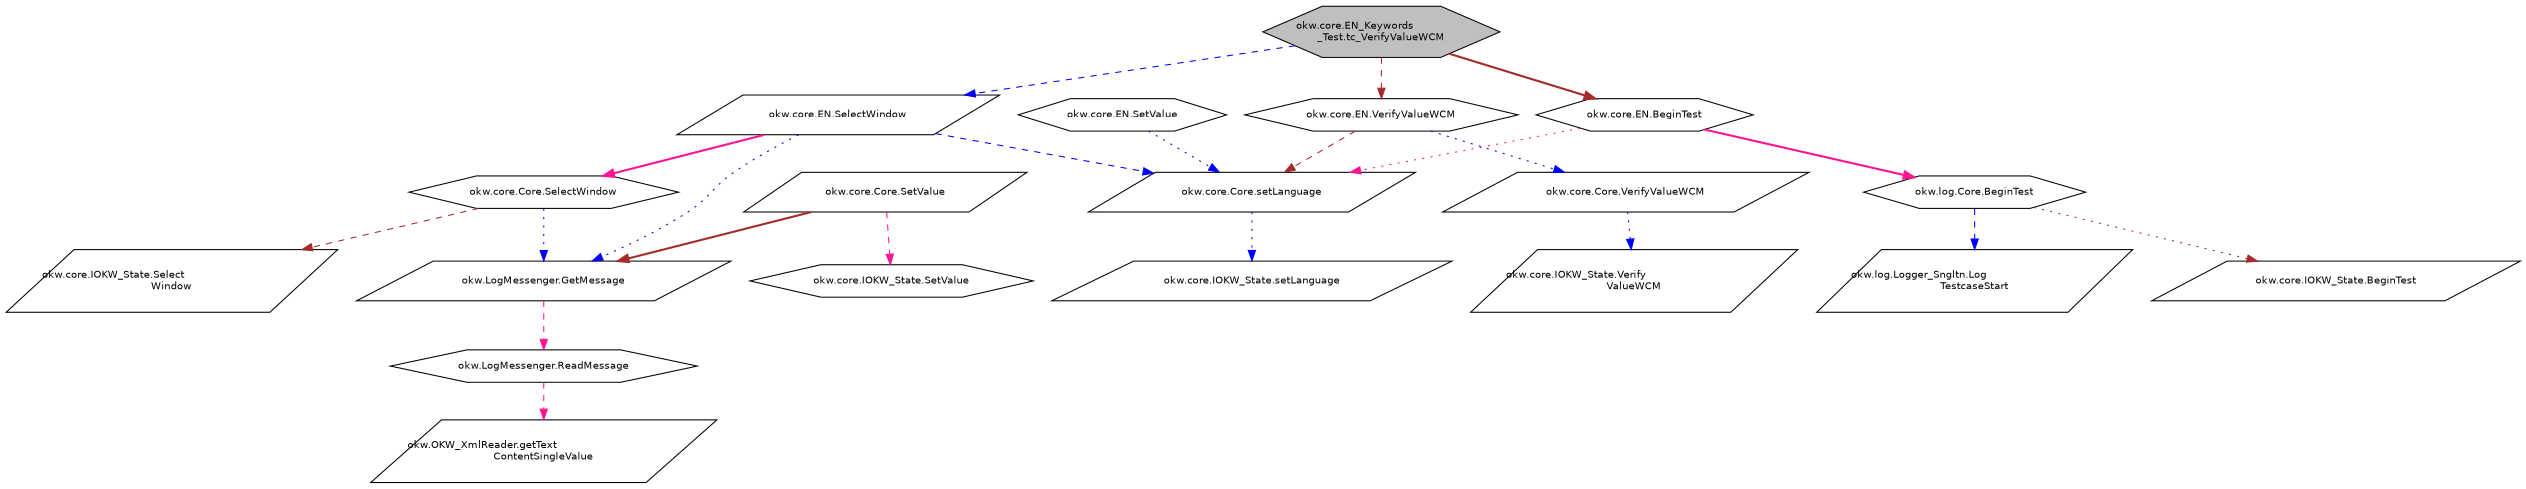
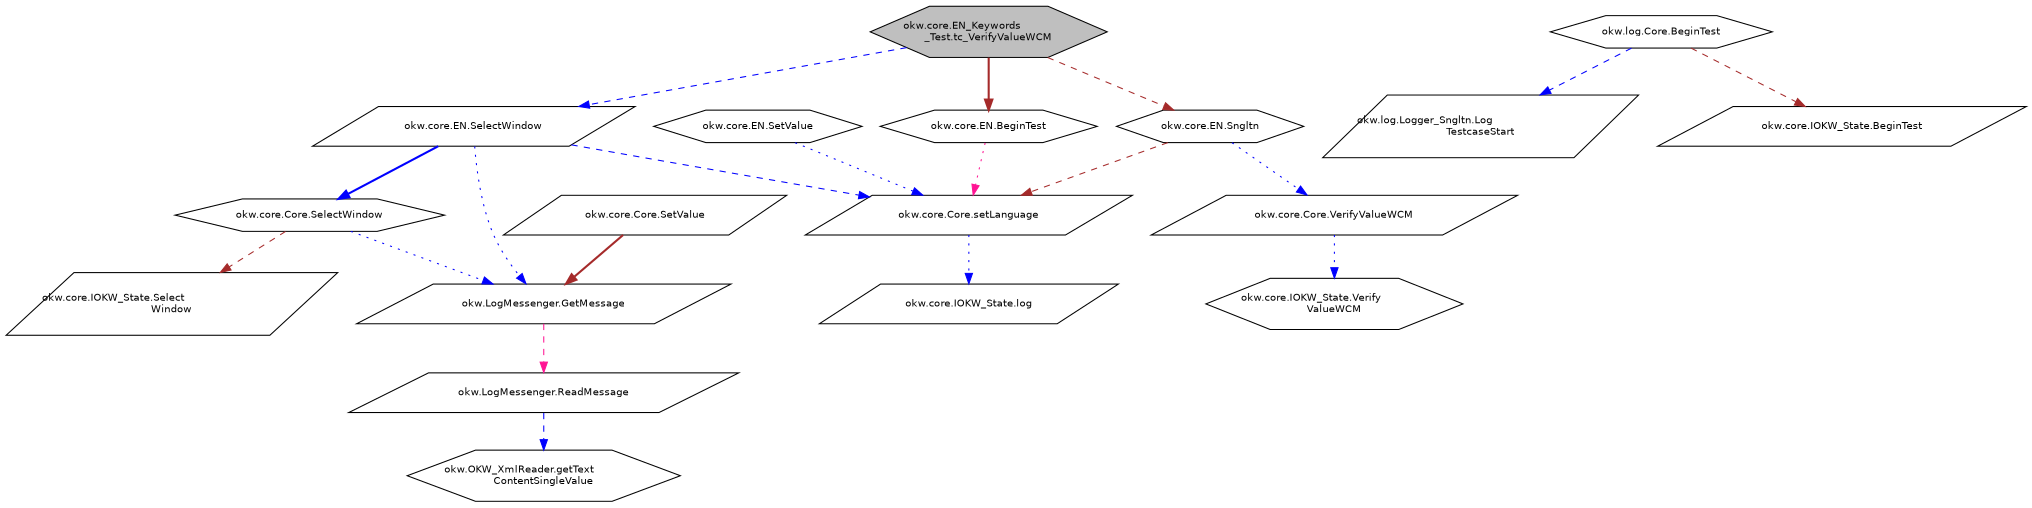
(1381, 115) -> (1210, 126)
(1804, 152) -> none
(689, 154) -> (393, 170)
(2140, 233) -> (1743, 75)
(892, 281) -> none
(1252, 281) -> (969, 304)
(1634, 281) -> (1334, 304)
(544, 366) -> (544, 393)
(544, 396) -> (544, 426)
(544, 451) -> (544, 476)
